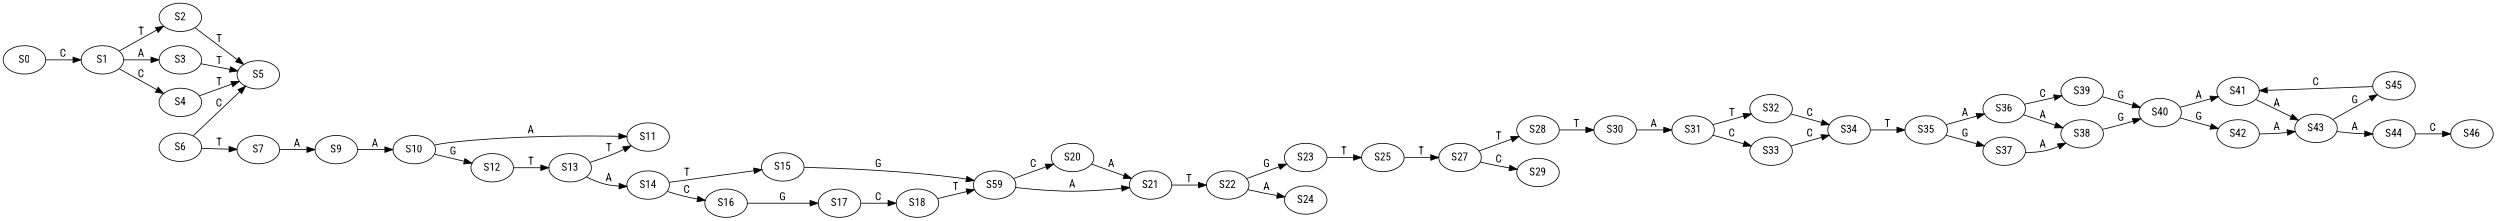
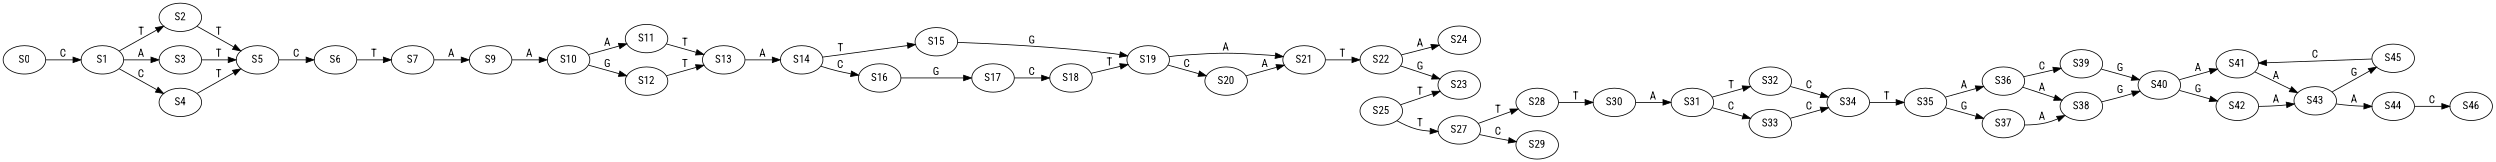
(217, 114) -> (292, 60)
(607, 157) -> (681, 48)
(1340, 158) -> (1417, 99)
(995, 185) -> (1148, 60)
